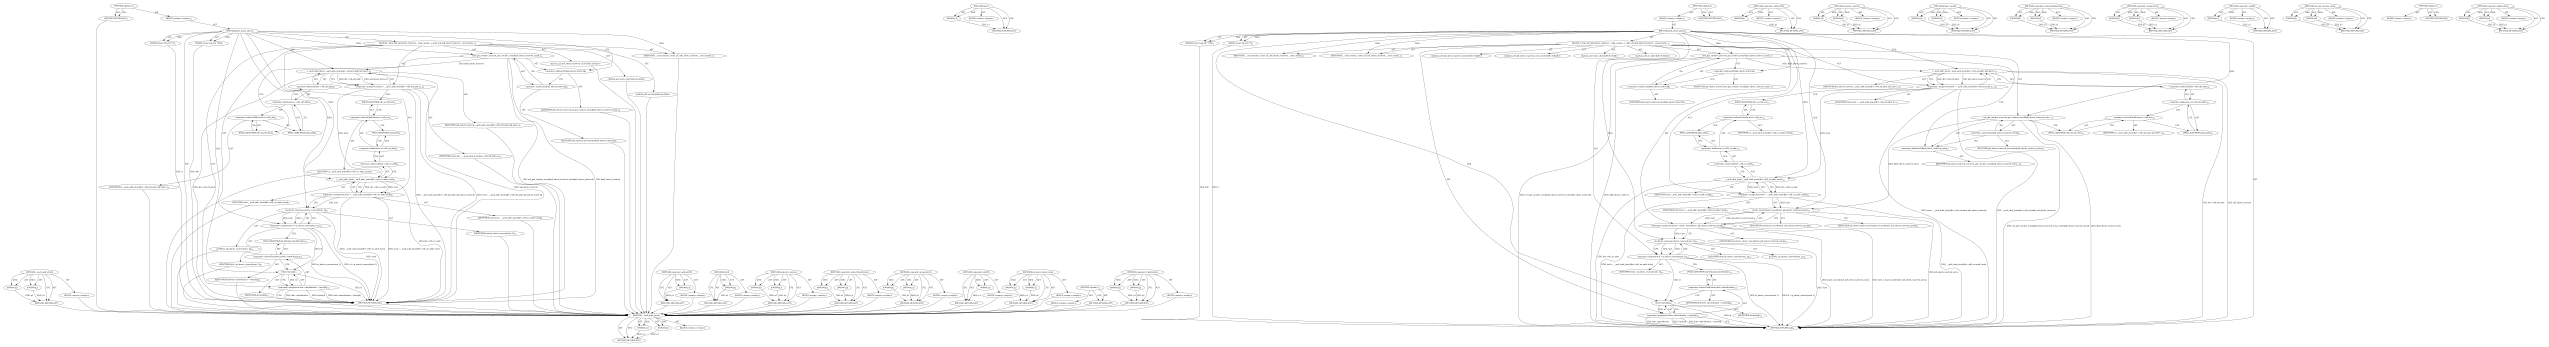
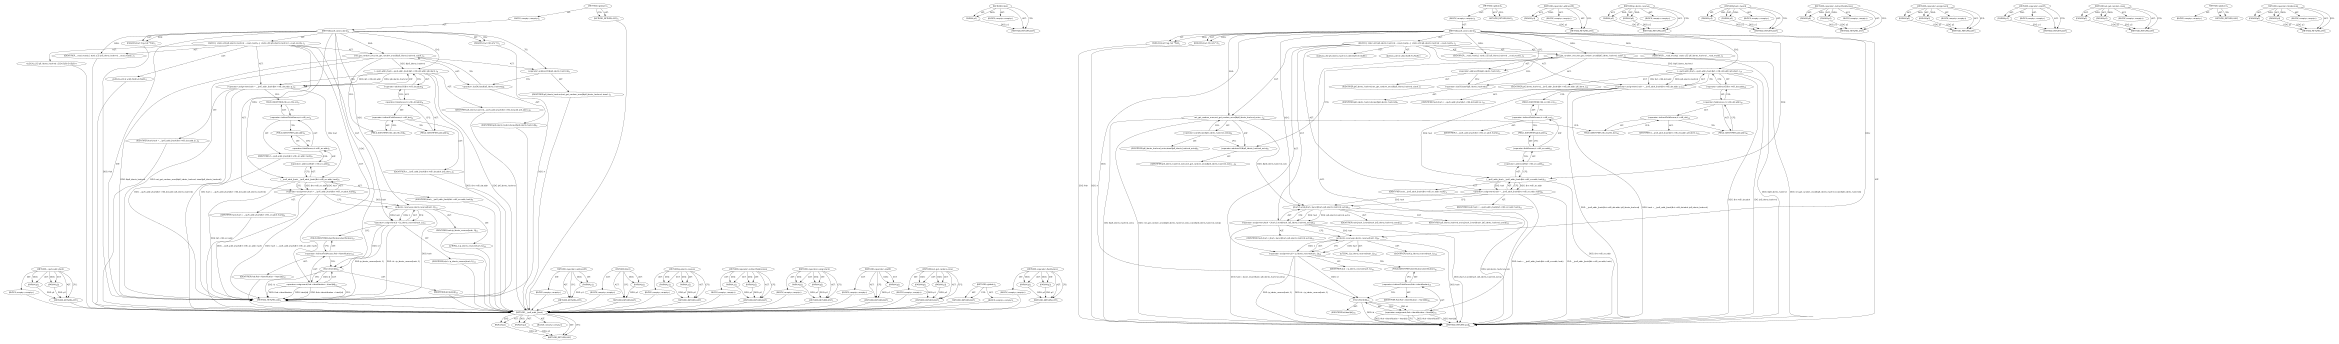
(1532, 56) -> none
(1600, 56) -> none
(626, 79) -> none
